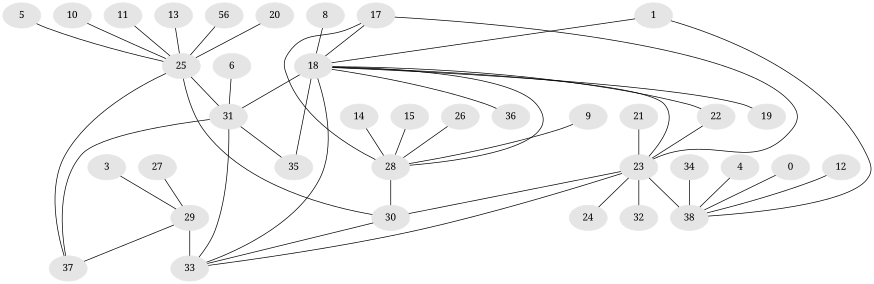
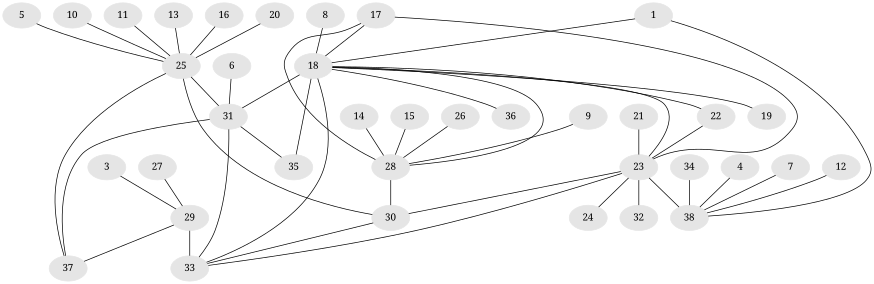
(224, 15) -> (224, 15)
(791, 167) -> (791, 167)
